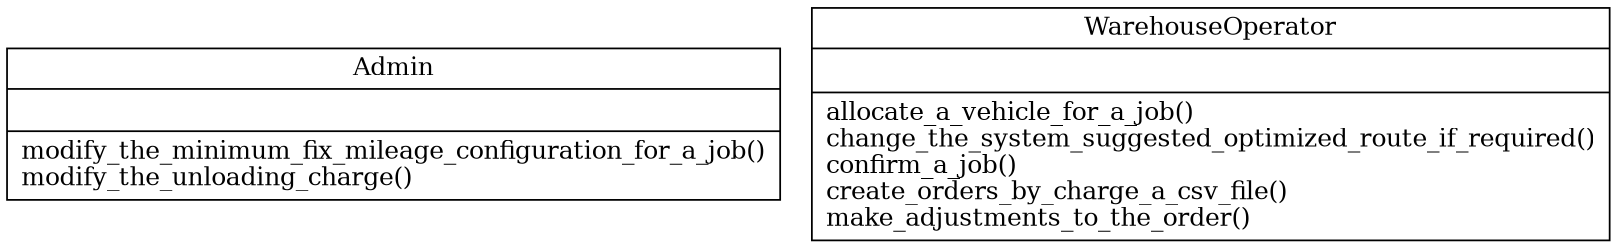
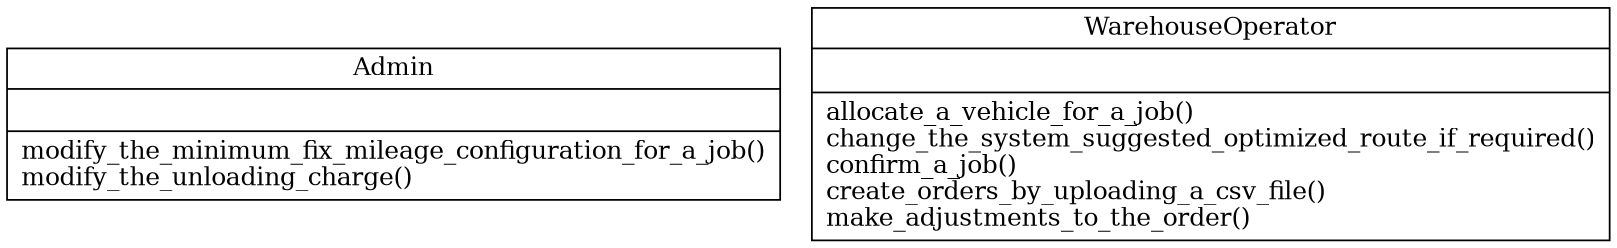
(1057, 192) -> (1076, 192)
